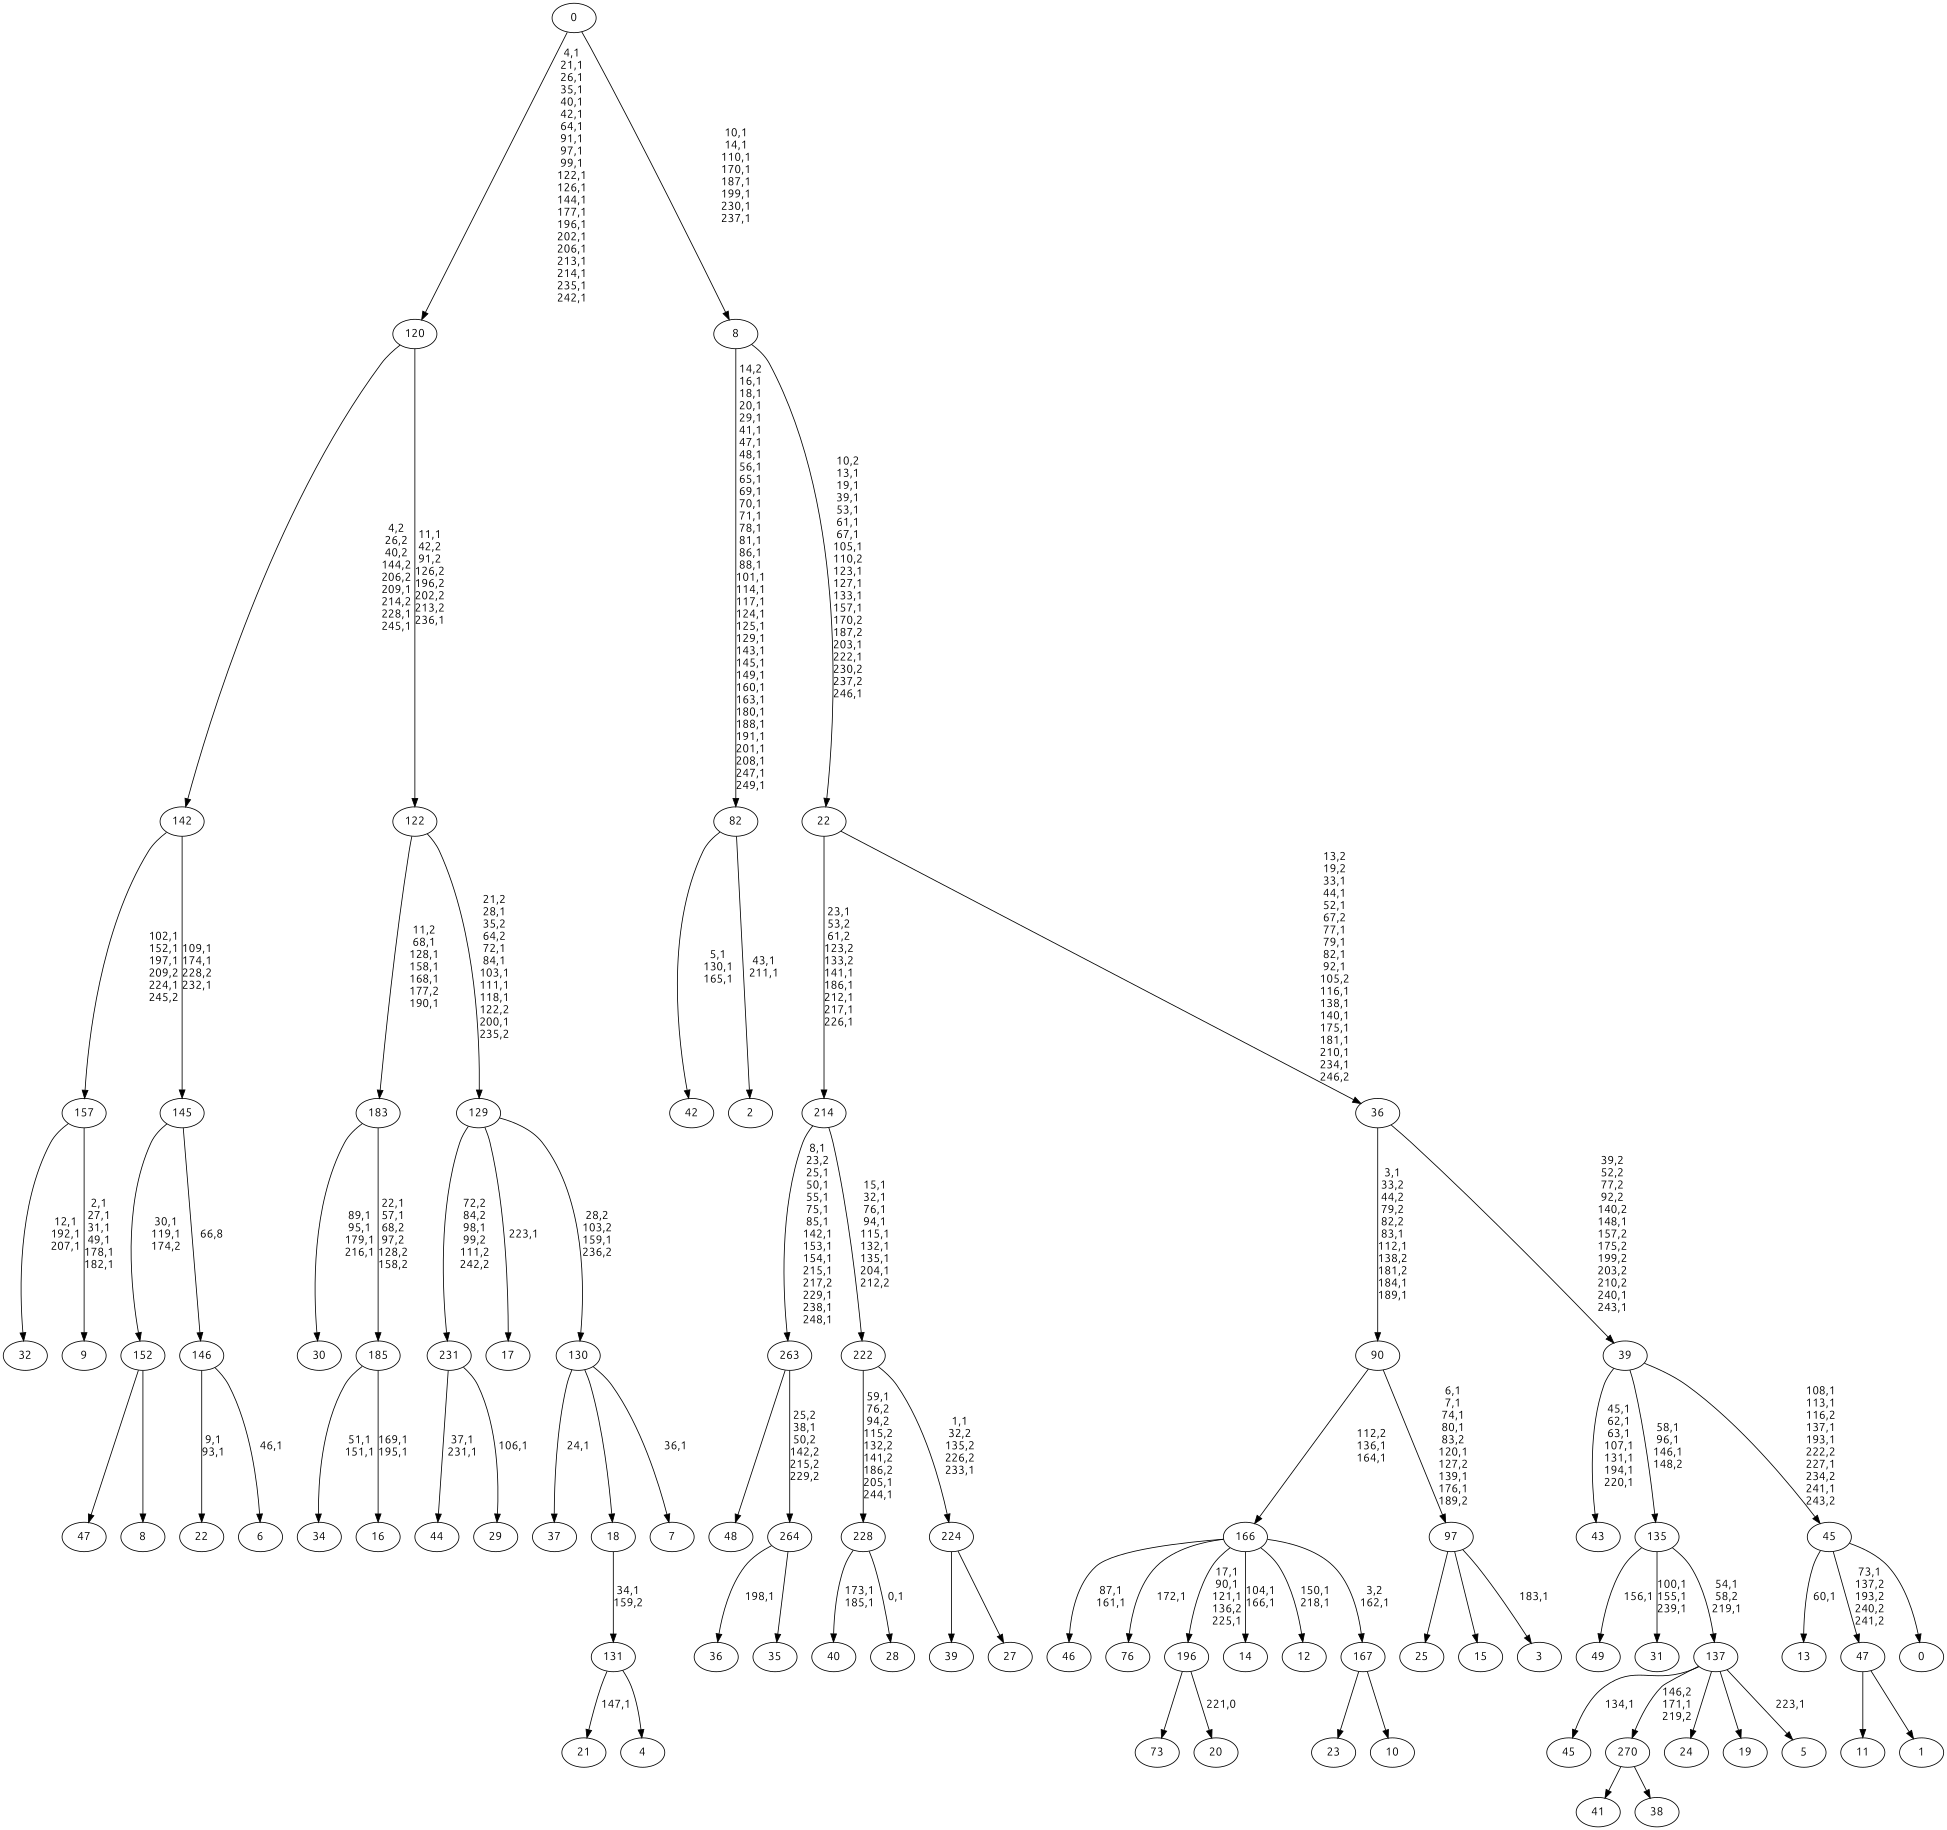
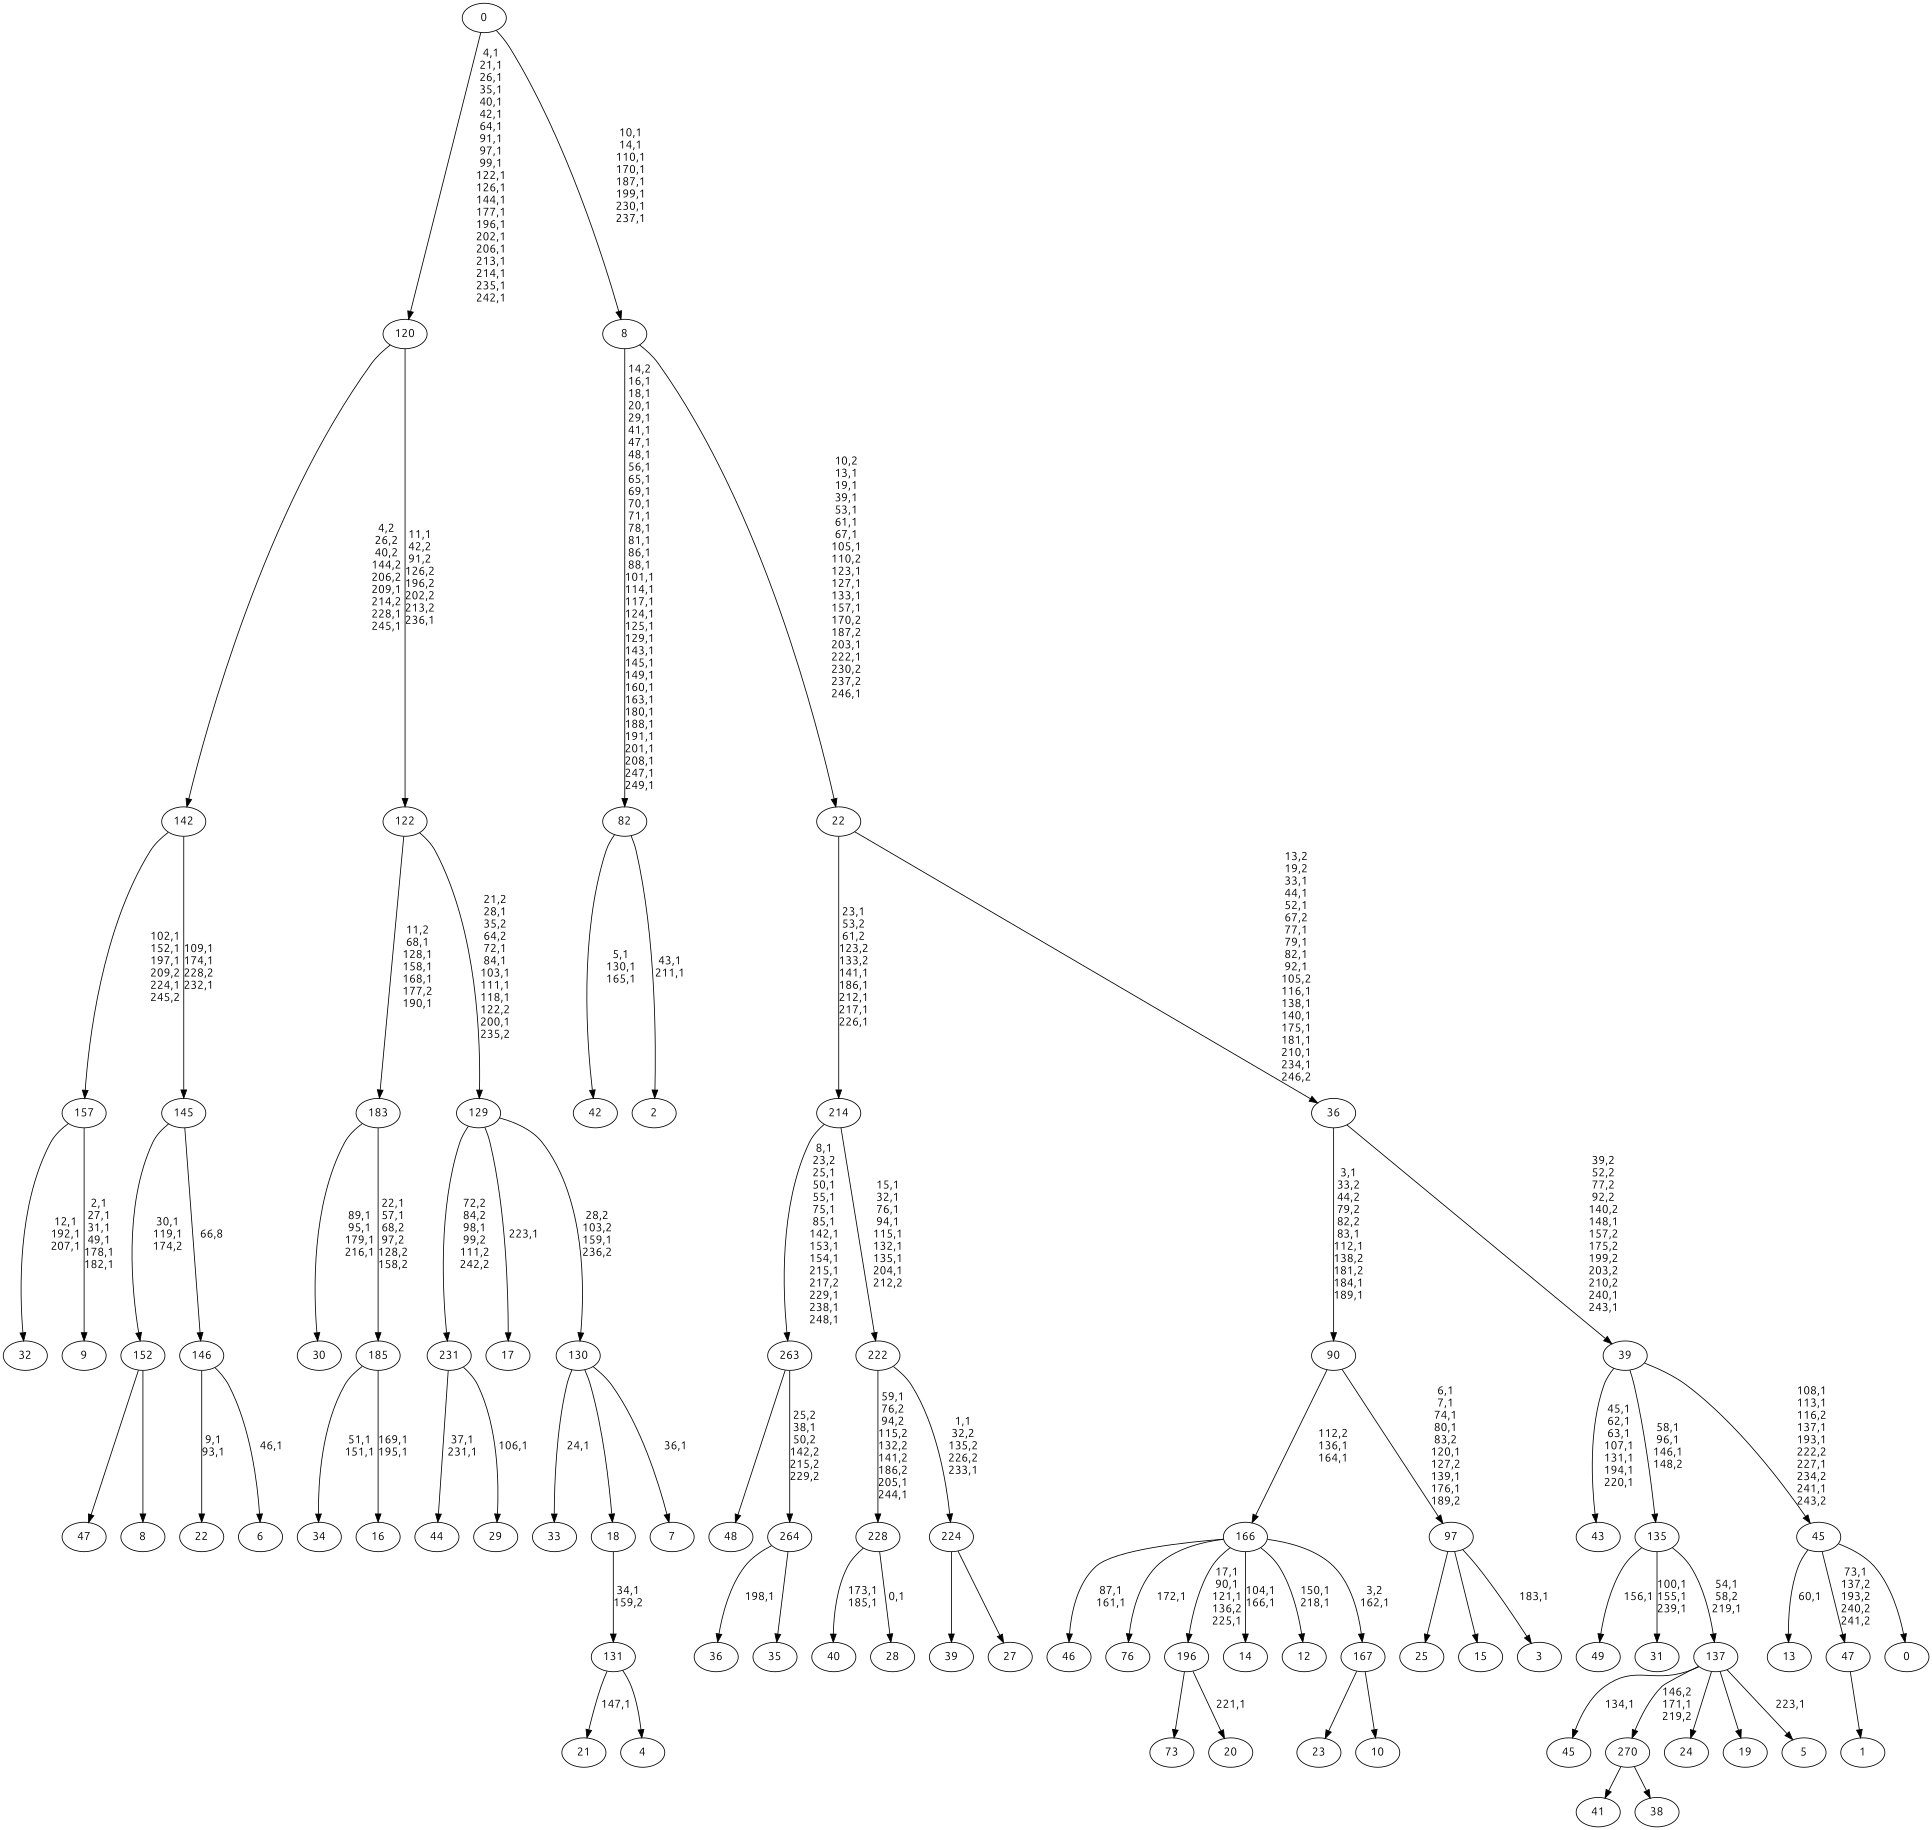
(555, 1537) -> (555, 1537)
(1221, 1705) -> (1231, 1705)
(1863, 1753) -> none
